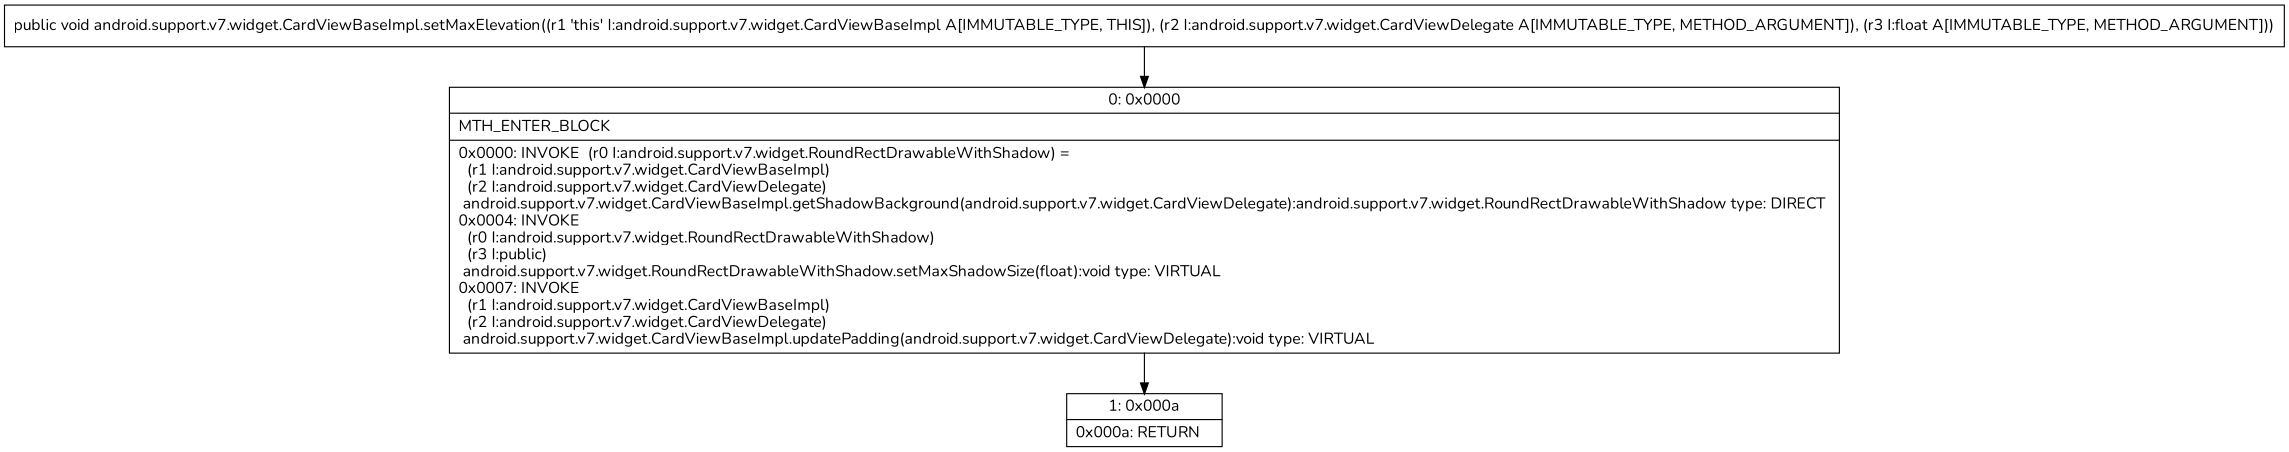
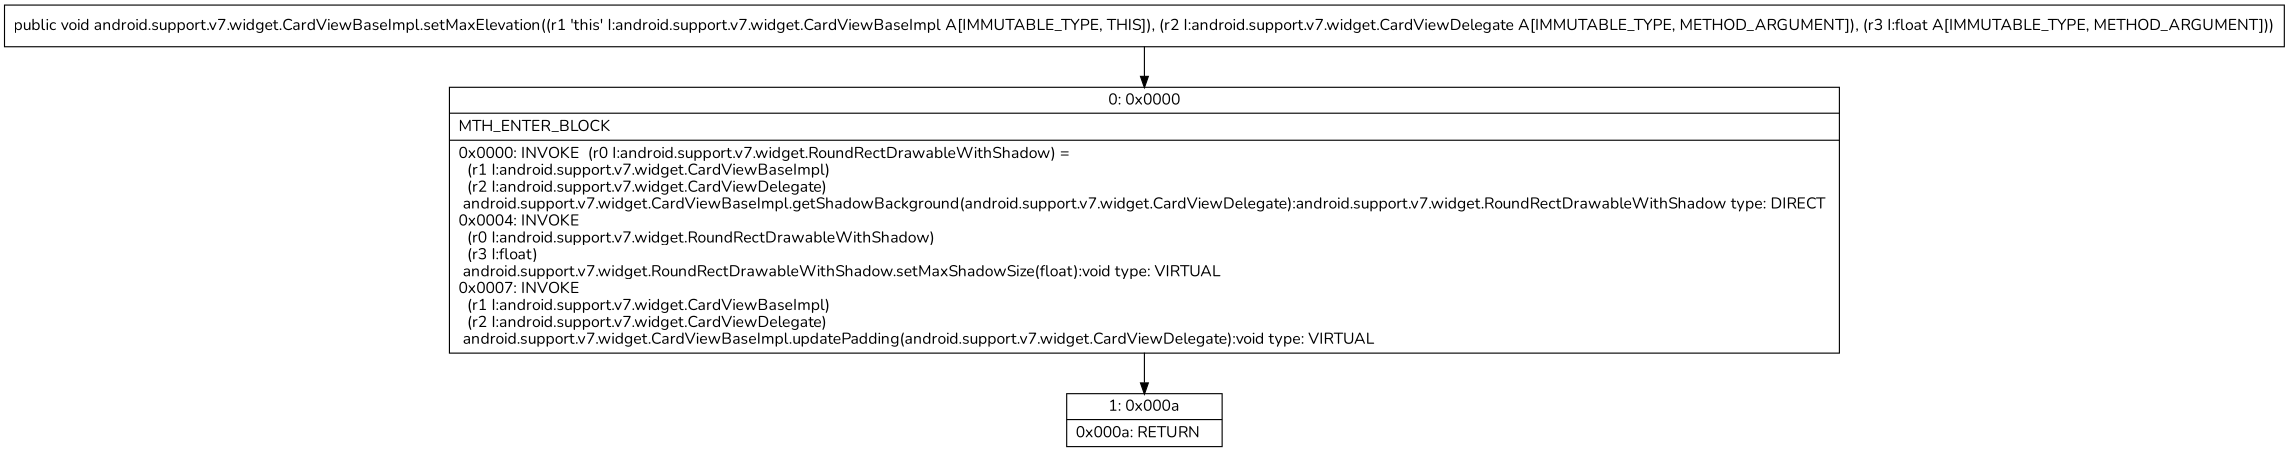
(503, 255) -> (498, 255)
